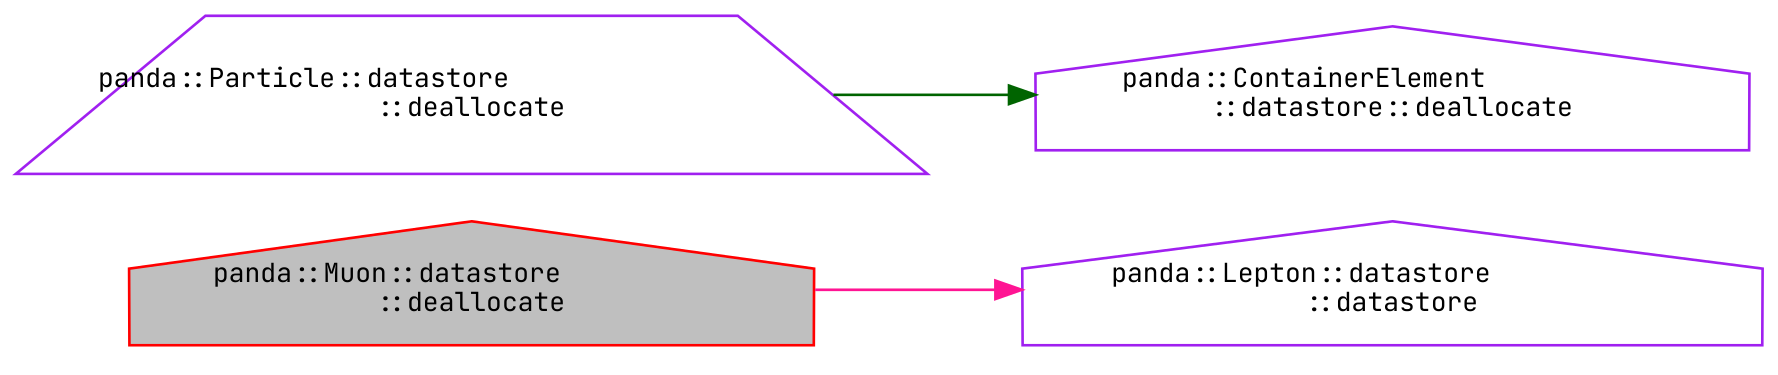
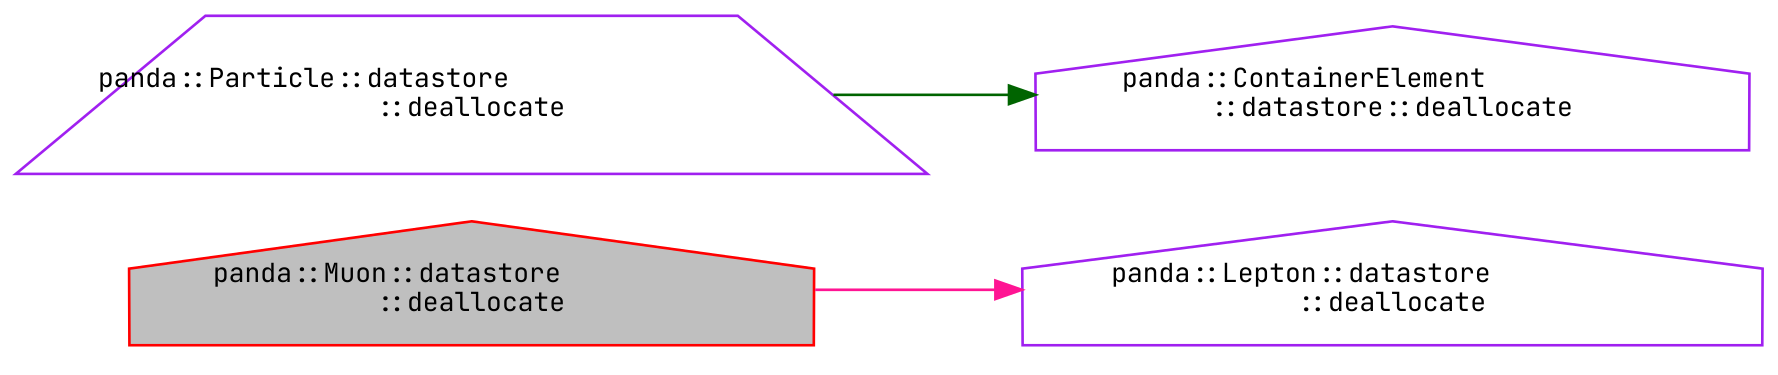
(1392, 290) -> (1392, 290)
